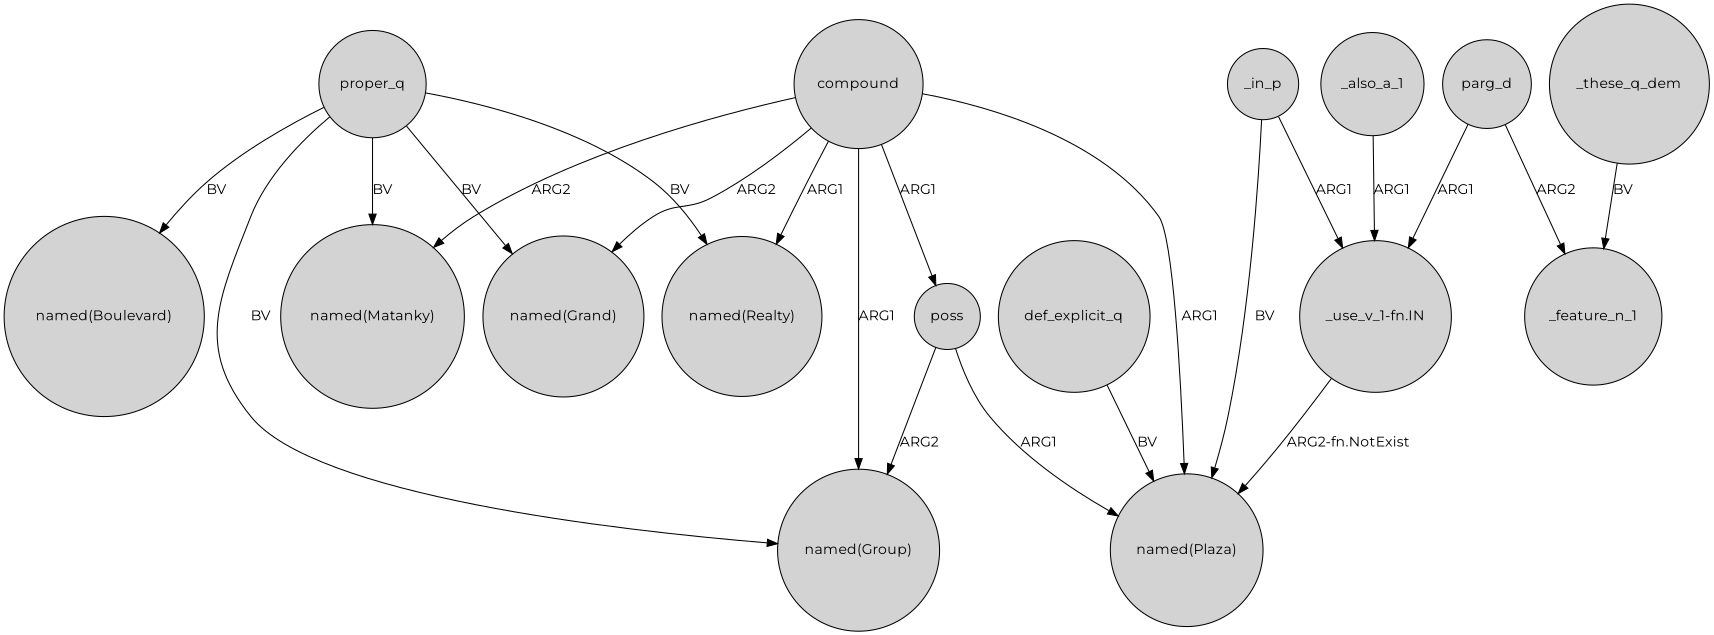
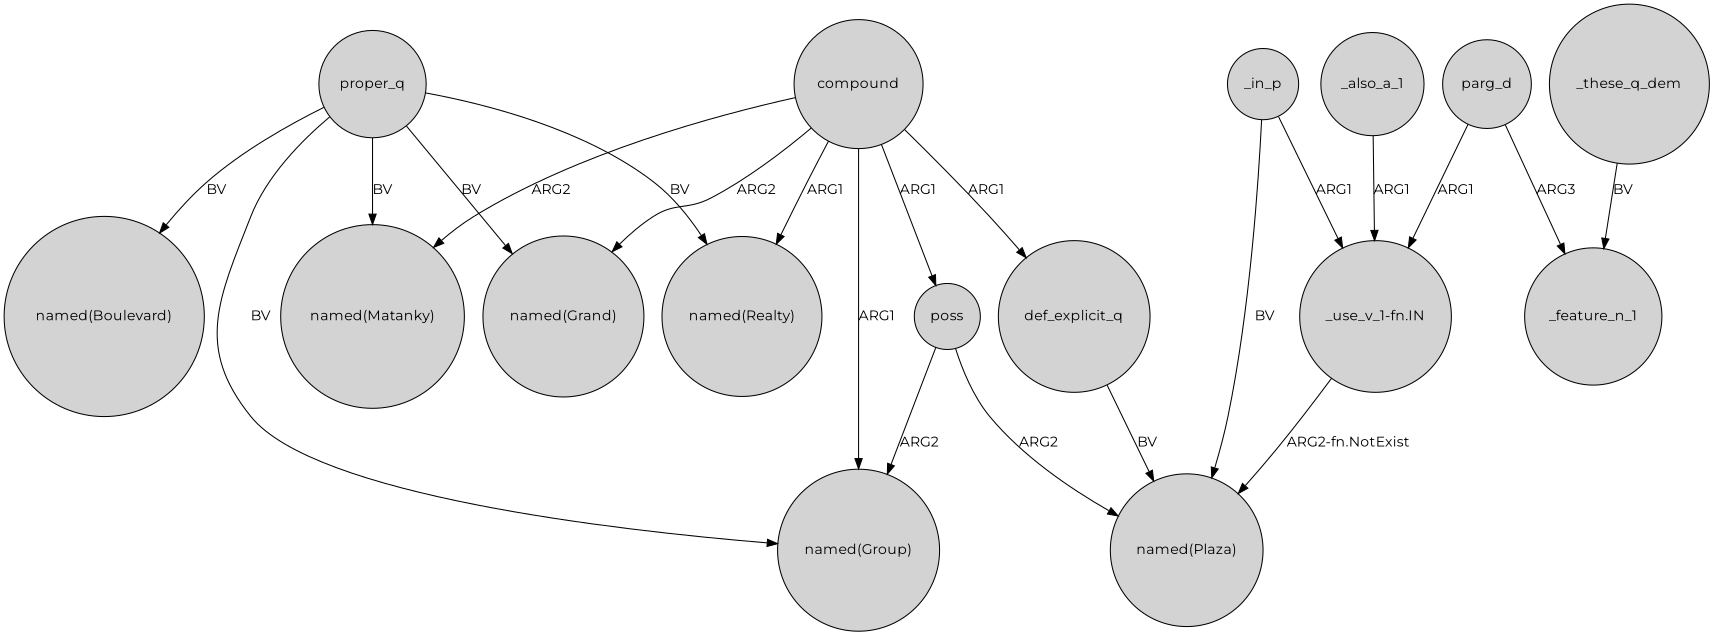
(1557, 190) -> (1557, 190)
(1151, 208) -> (963, 189)
(1039, 443) -> (1039, 443)
